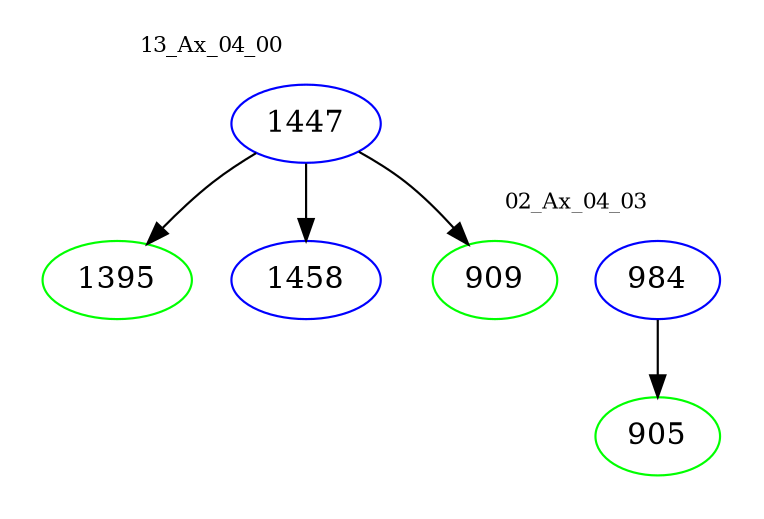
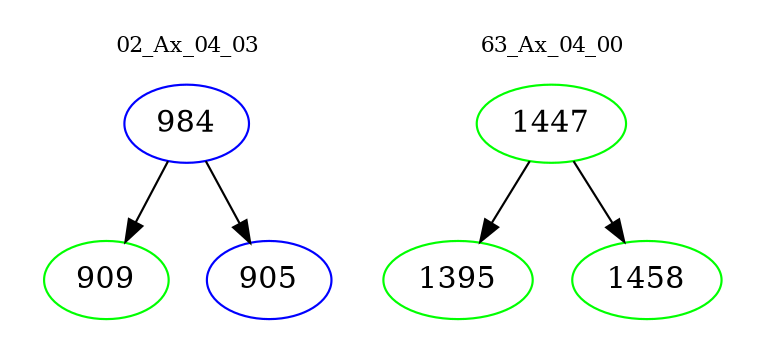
(212, 47) -> (552, 47)
(306, 124) -> (551, 124)
(428, 202) -> (152, 192)
(306, 280) -> (647, 280)
(658, 436) -> (269, 280)
